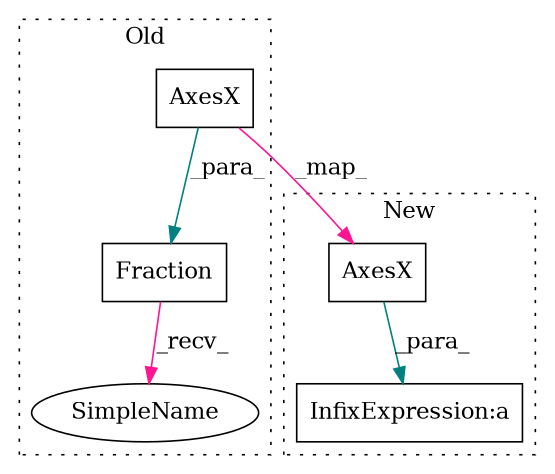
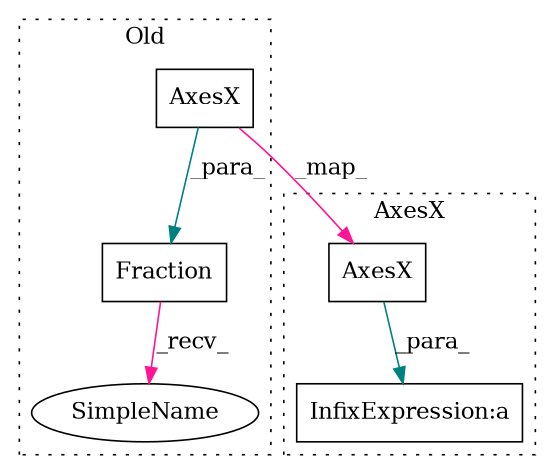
(410, 212) -> (410, 212)
